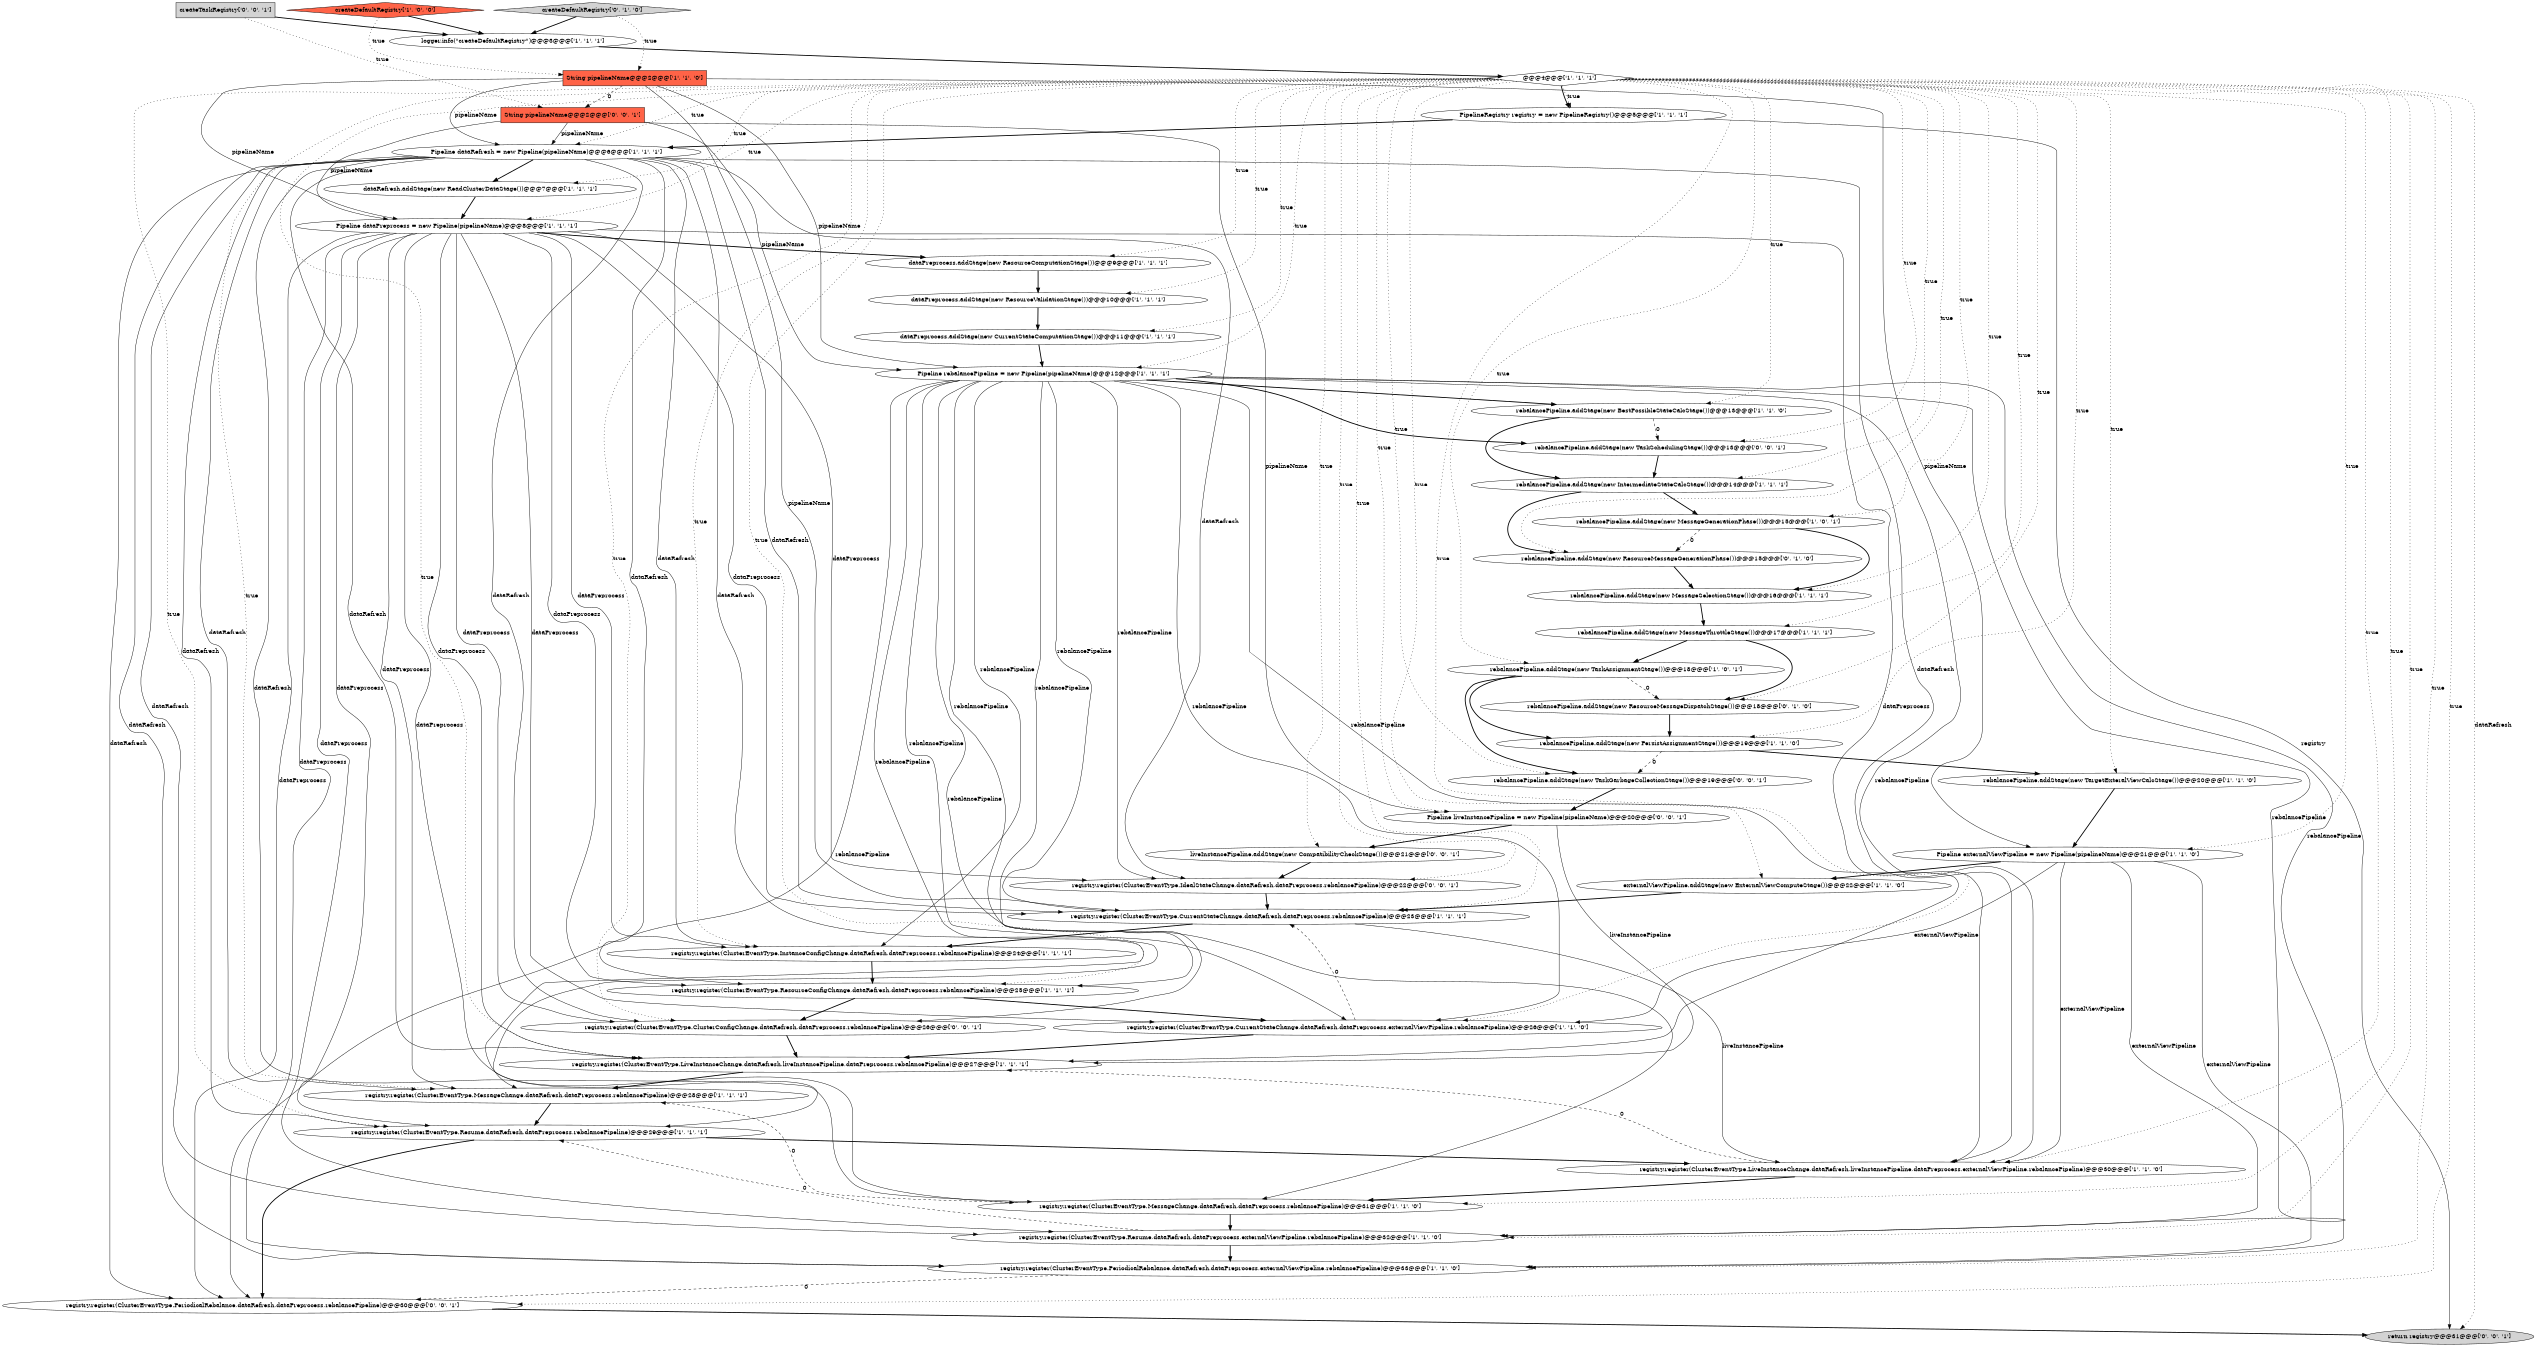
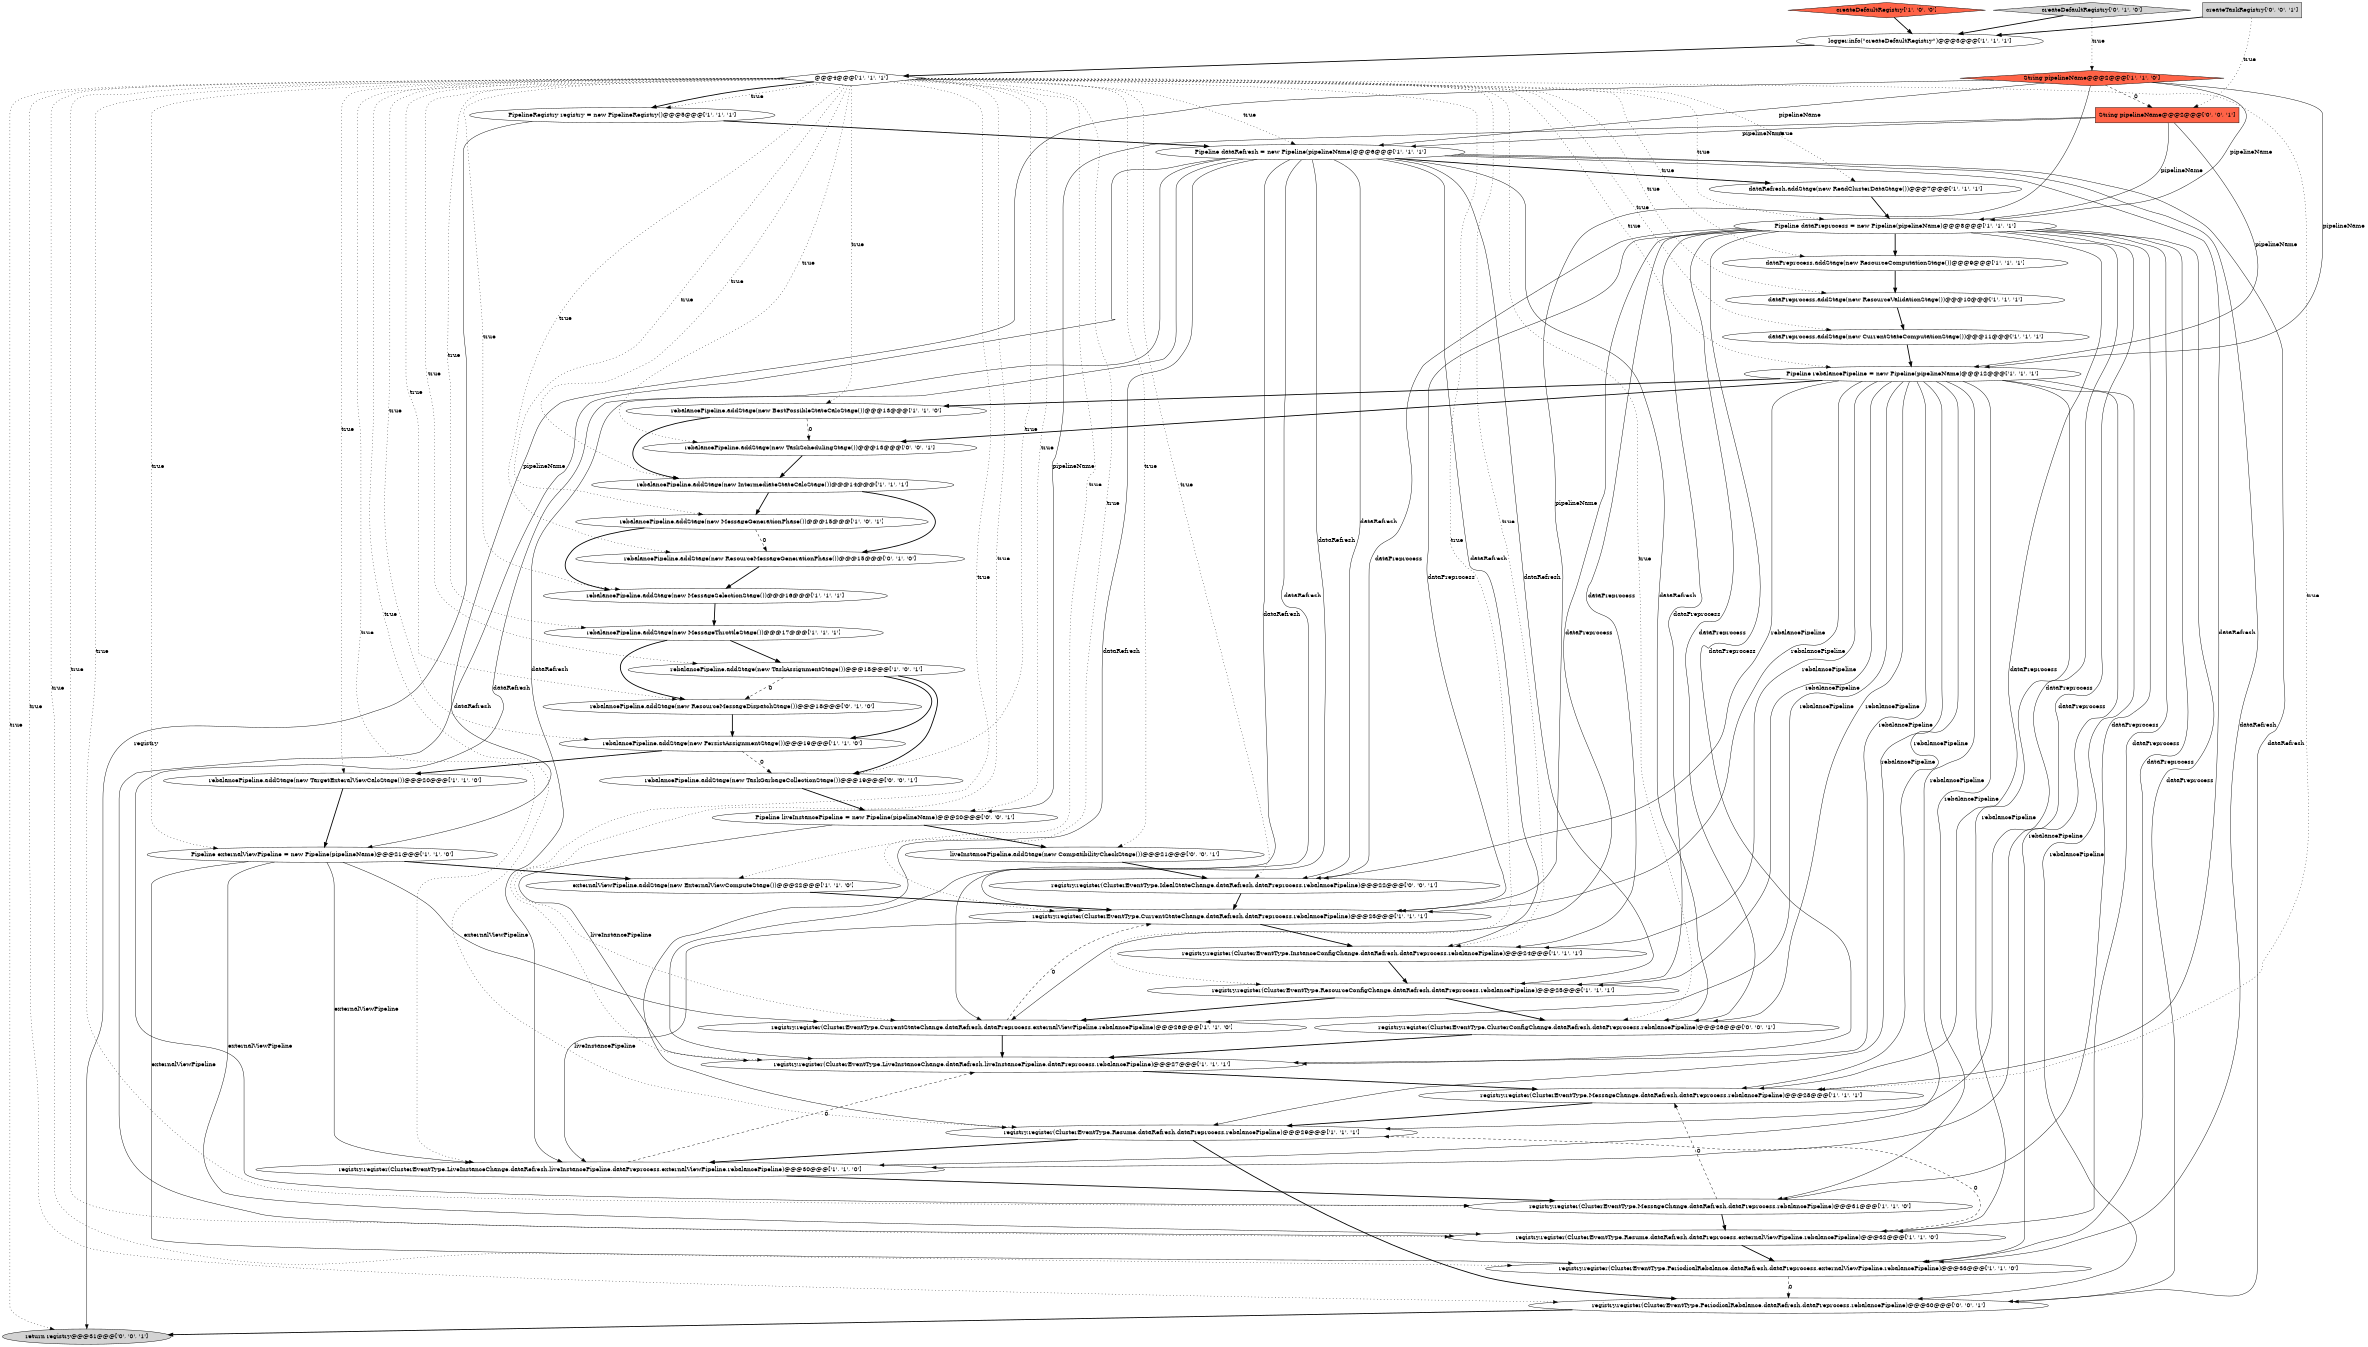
(447, 66) -> none
(635, 78) -> (2092, 78)
(2493, 725) -> (16, 725)
